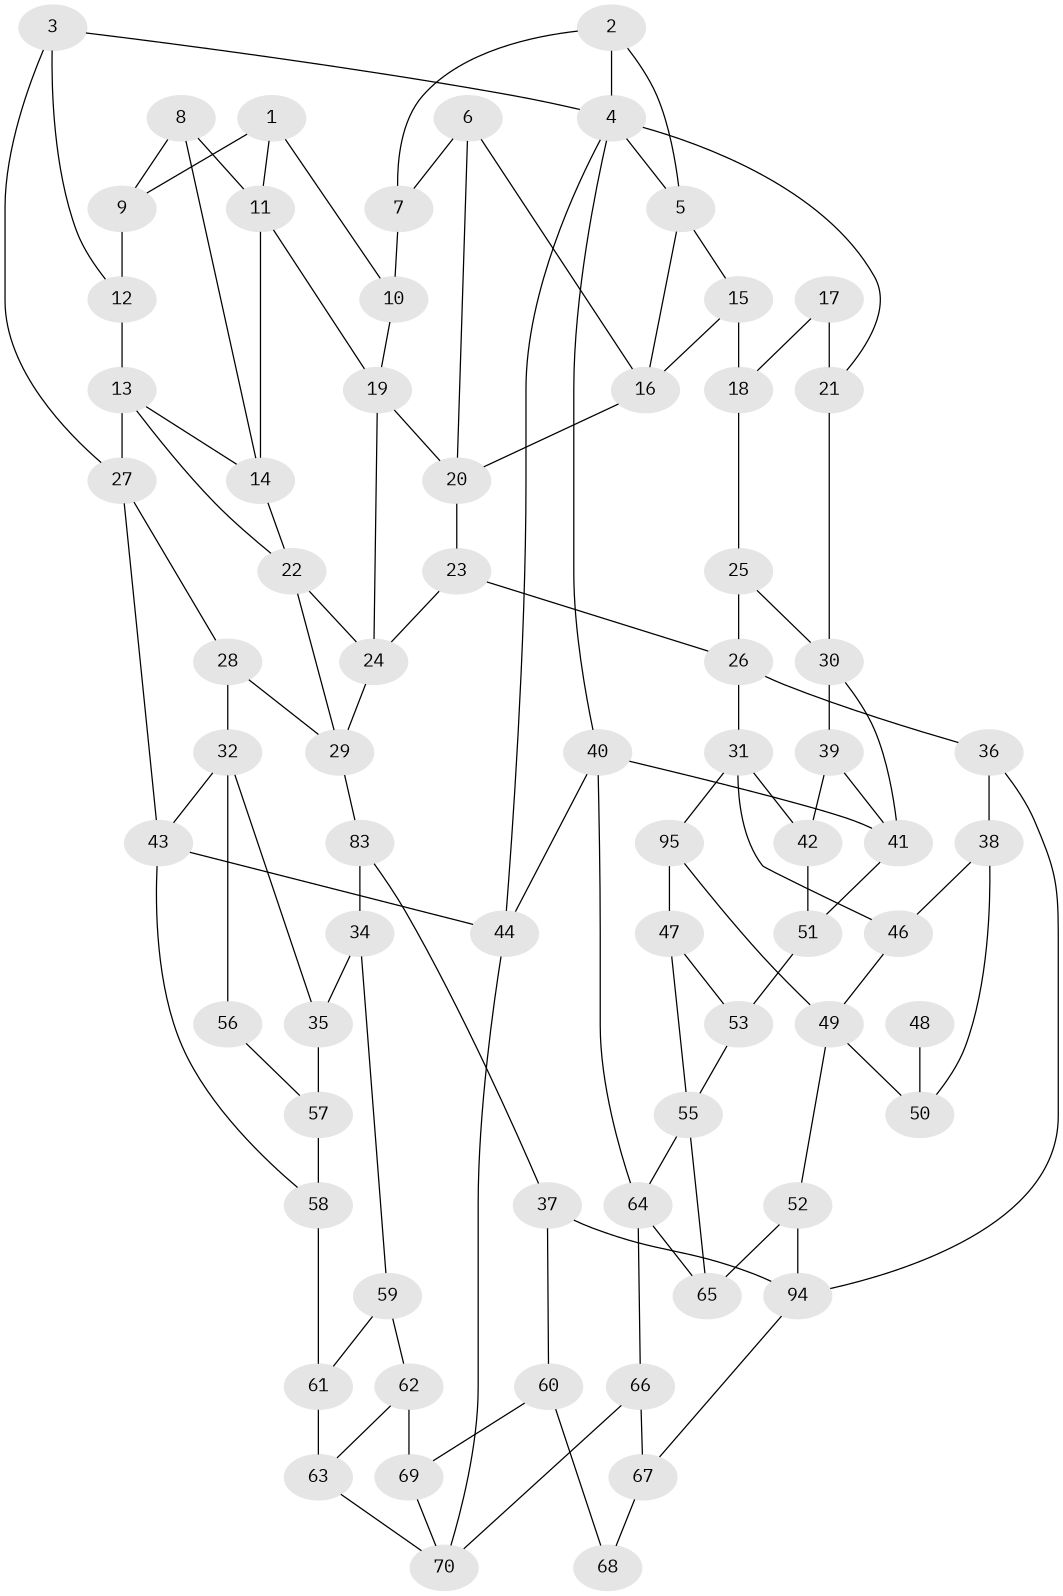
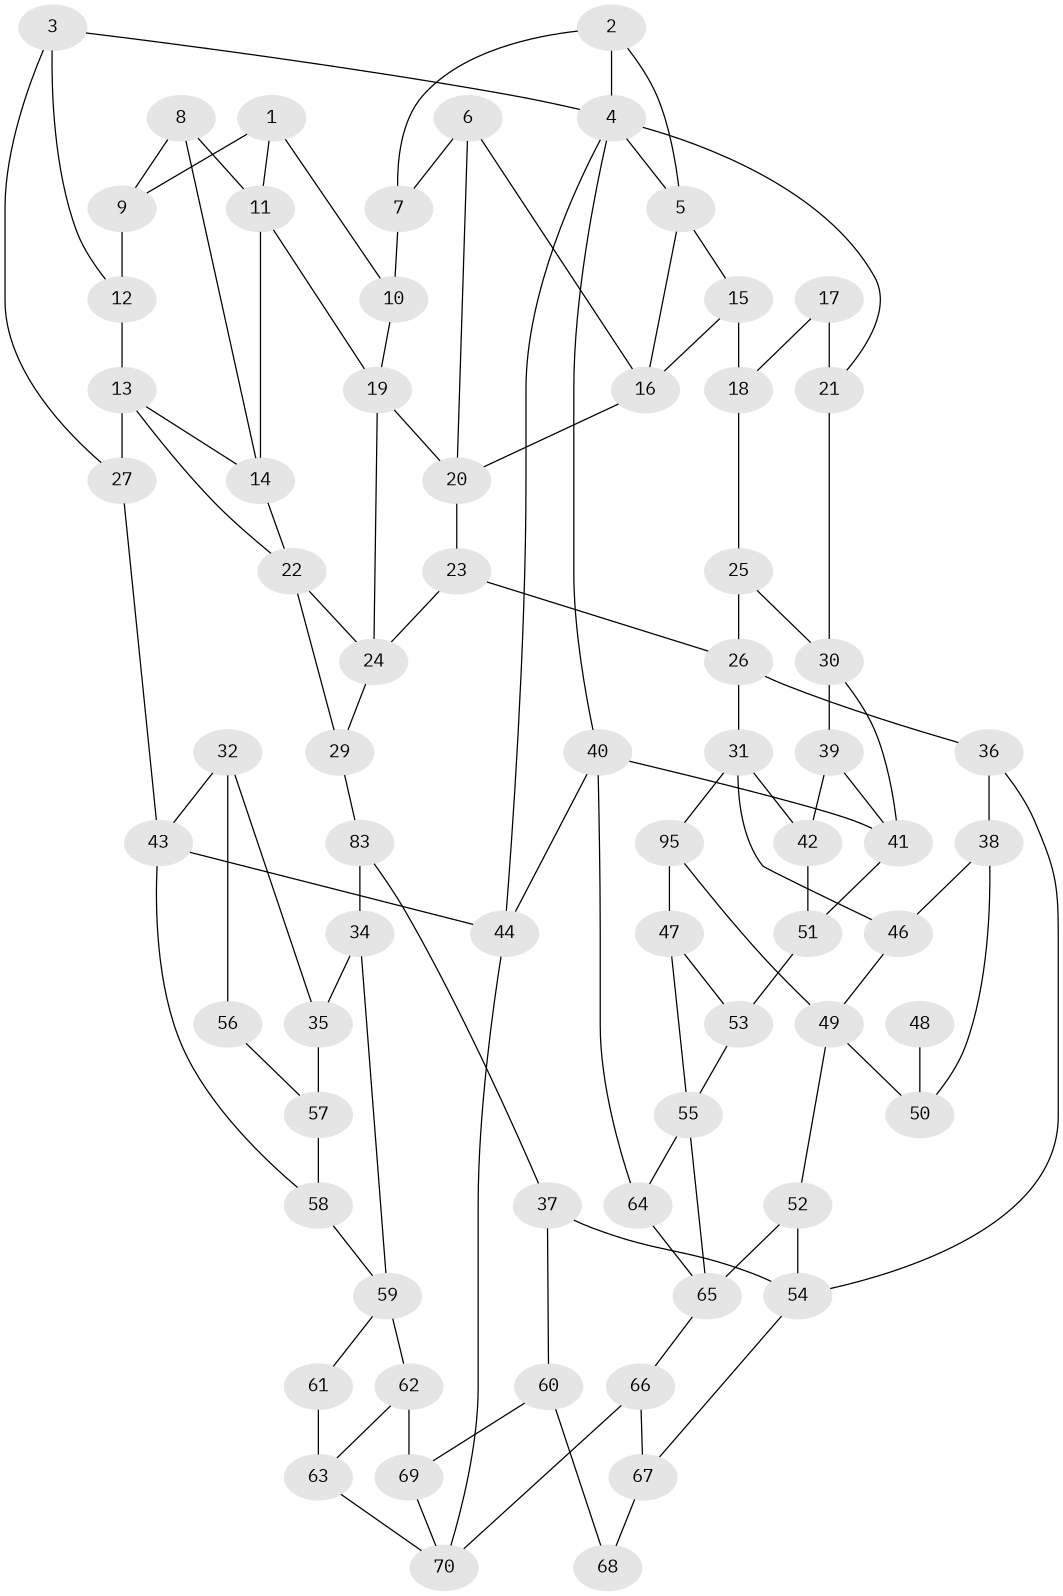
(228, 662) -> none
(318, 1296) -> (353, 1251)
(639, 1296) -> (674, 1341)
(798, 1296) -> (798, 1296)
